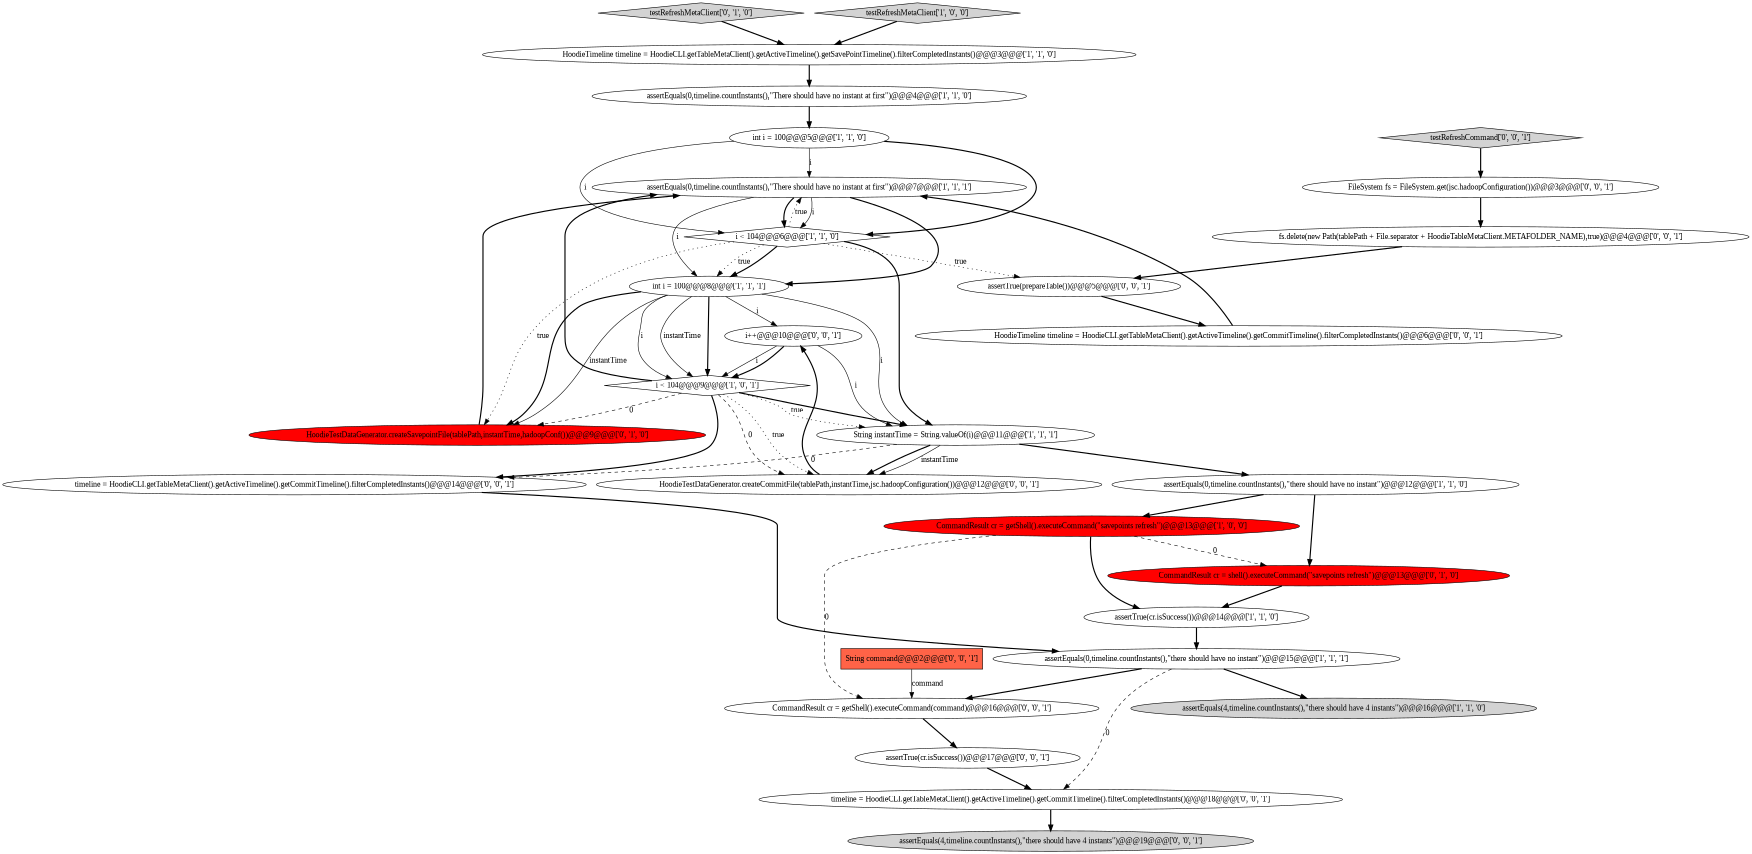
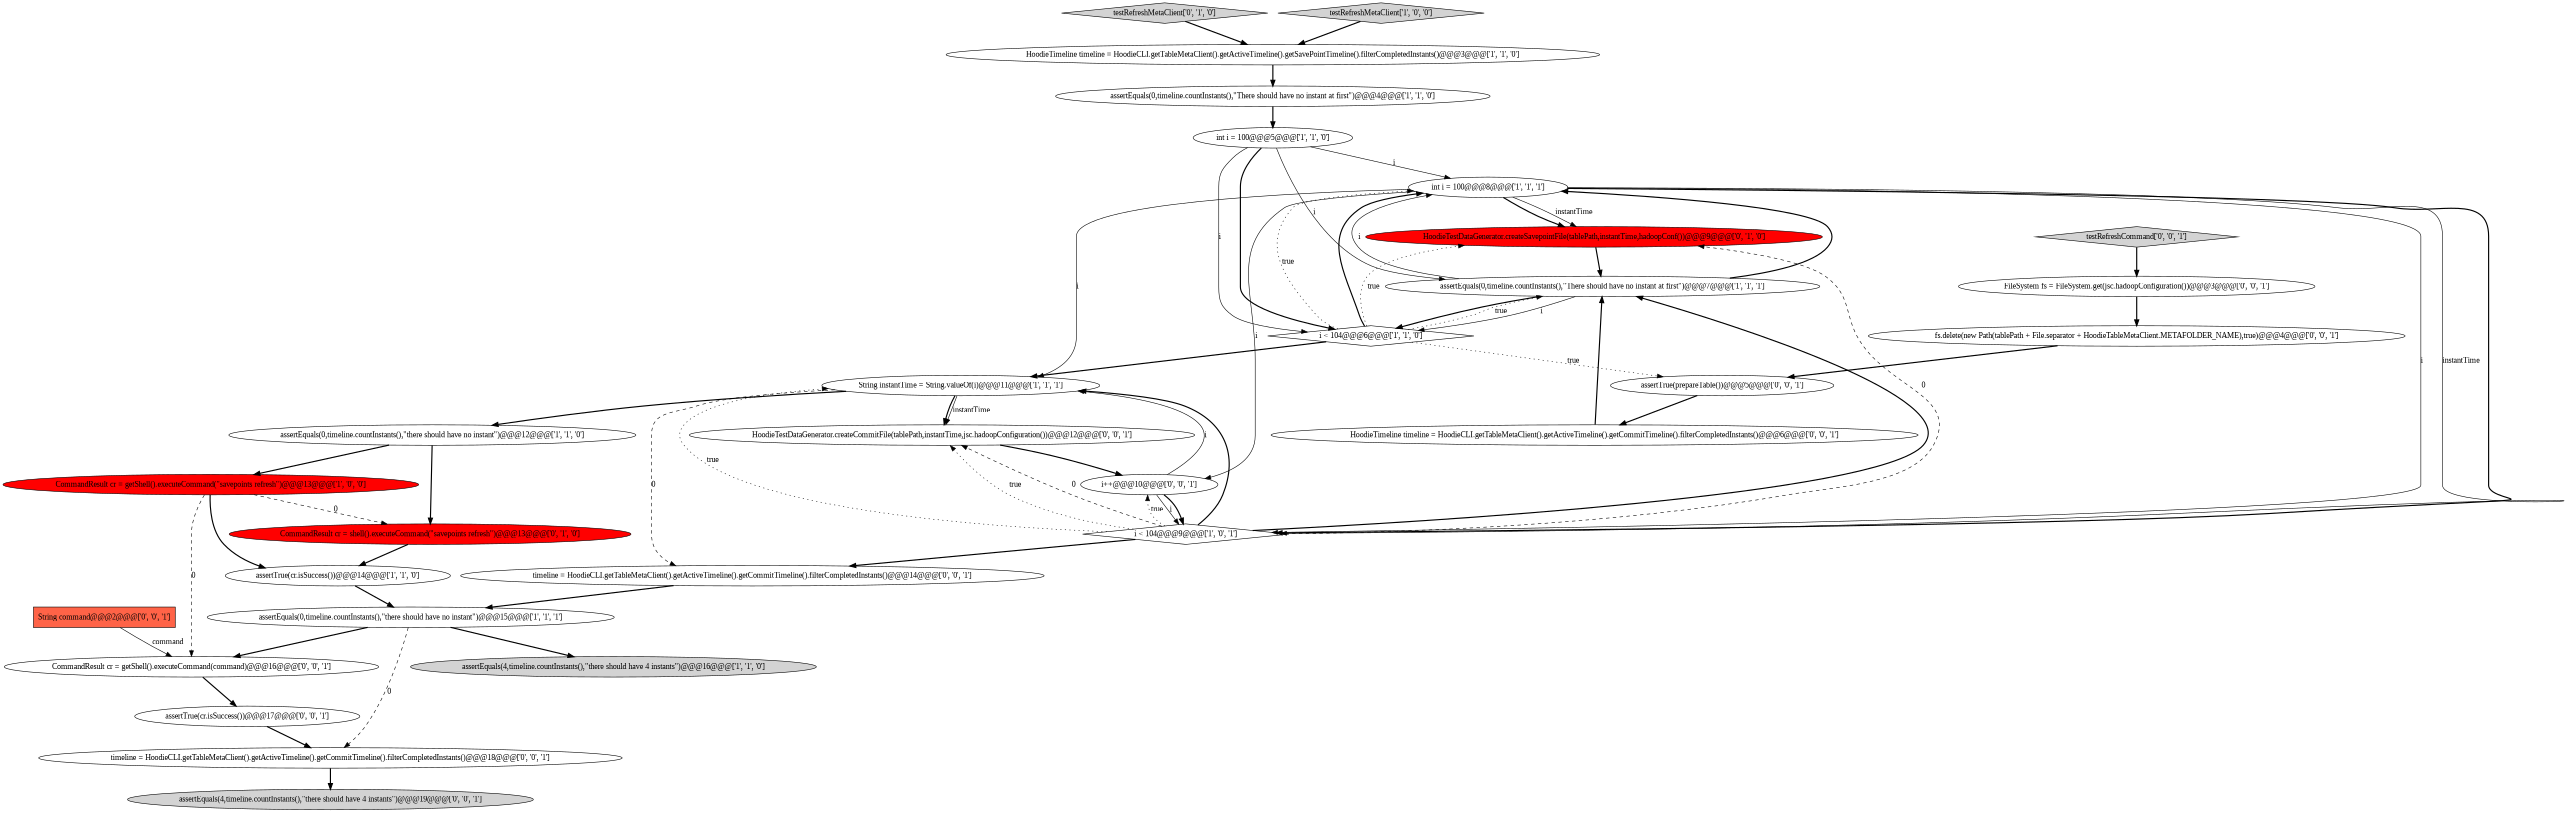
none -> (1378, 162)
none -> (1153, 516)
